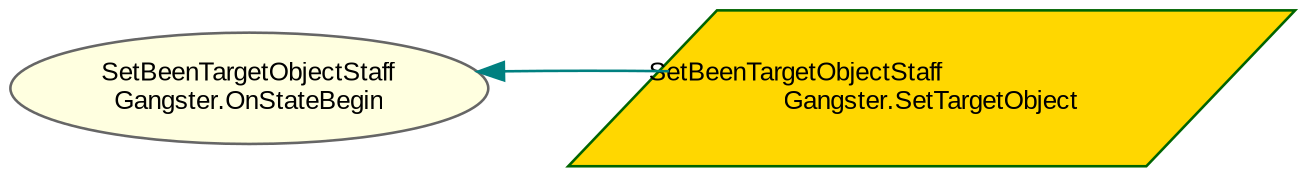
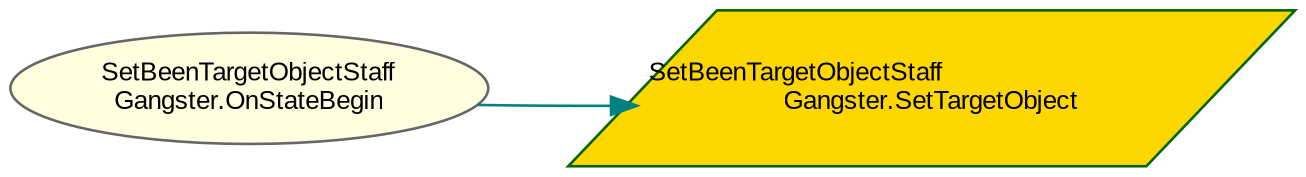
(587, 71) -> (544, 106)
